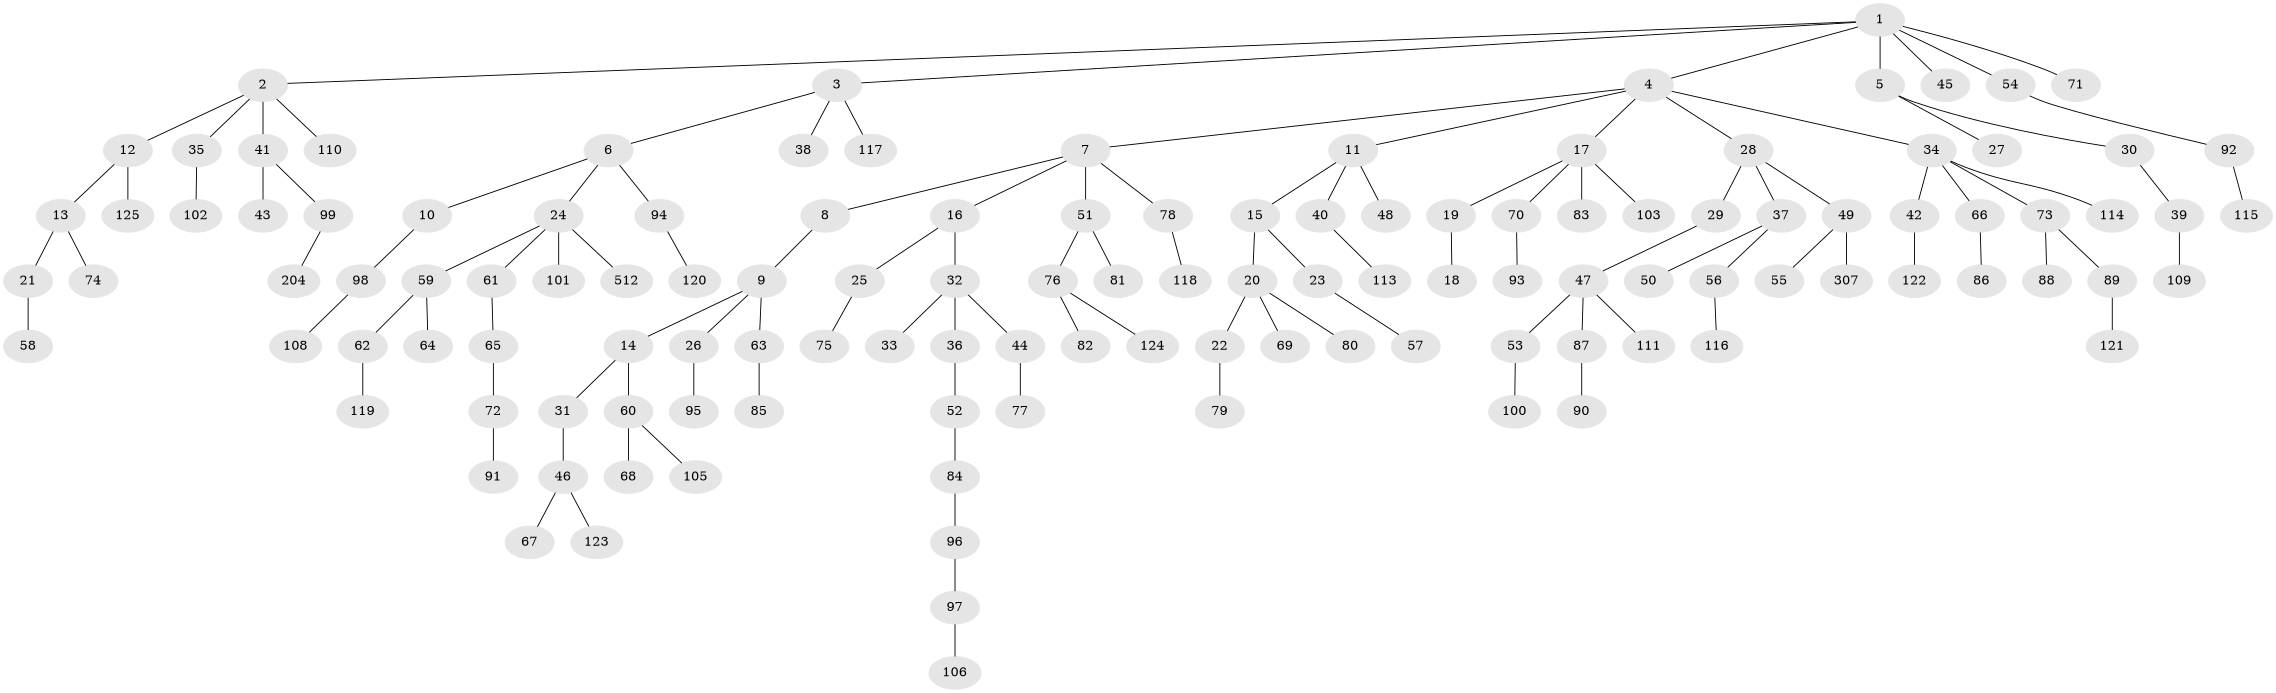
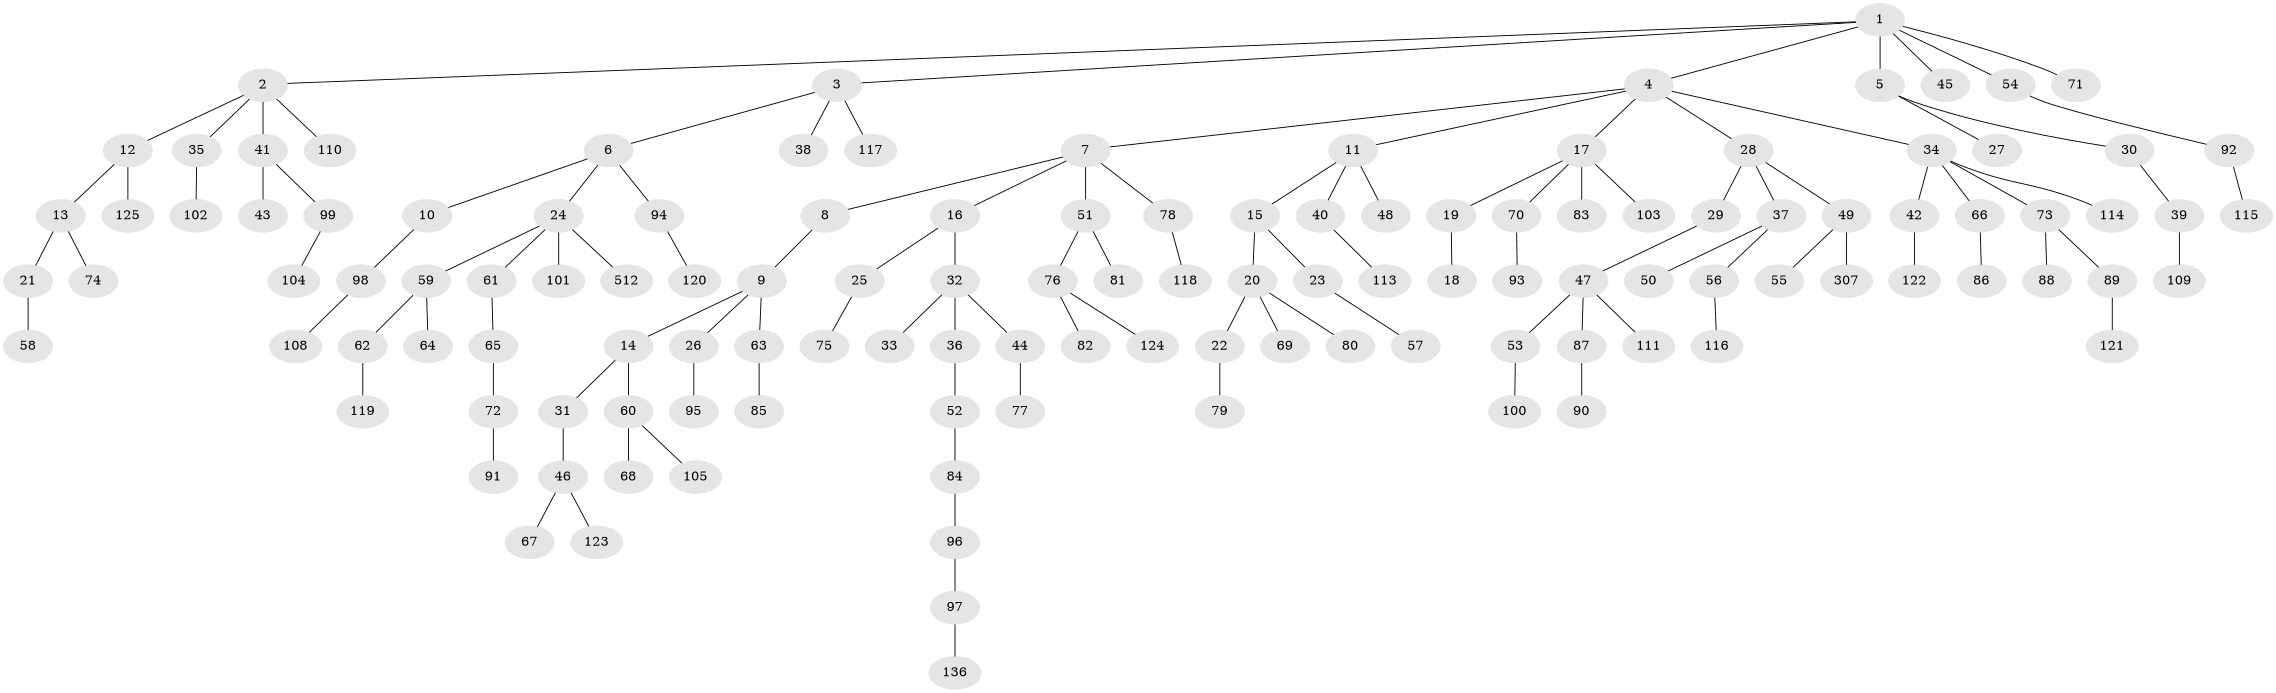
(294, 281) -> (294, 281)
(955, 673) -> (955, 673)
